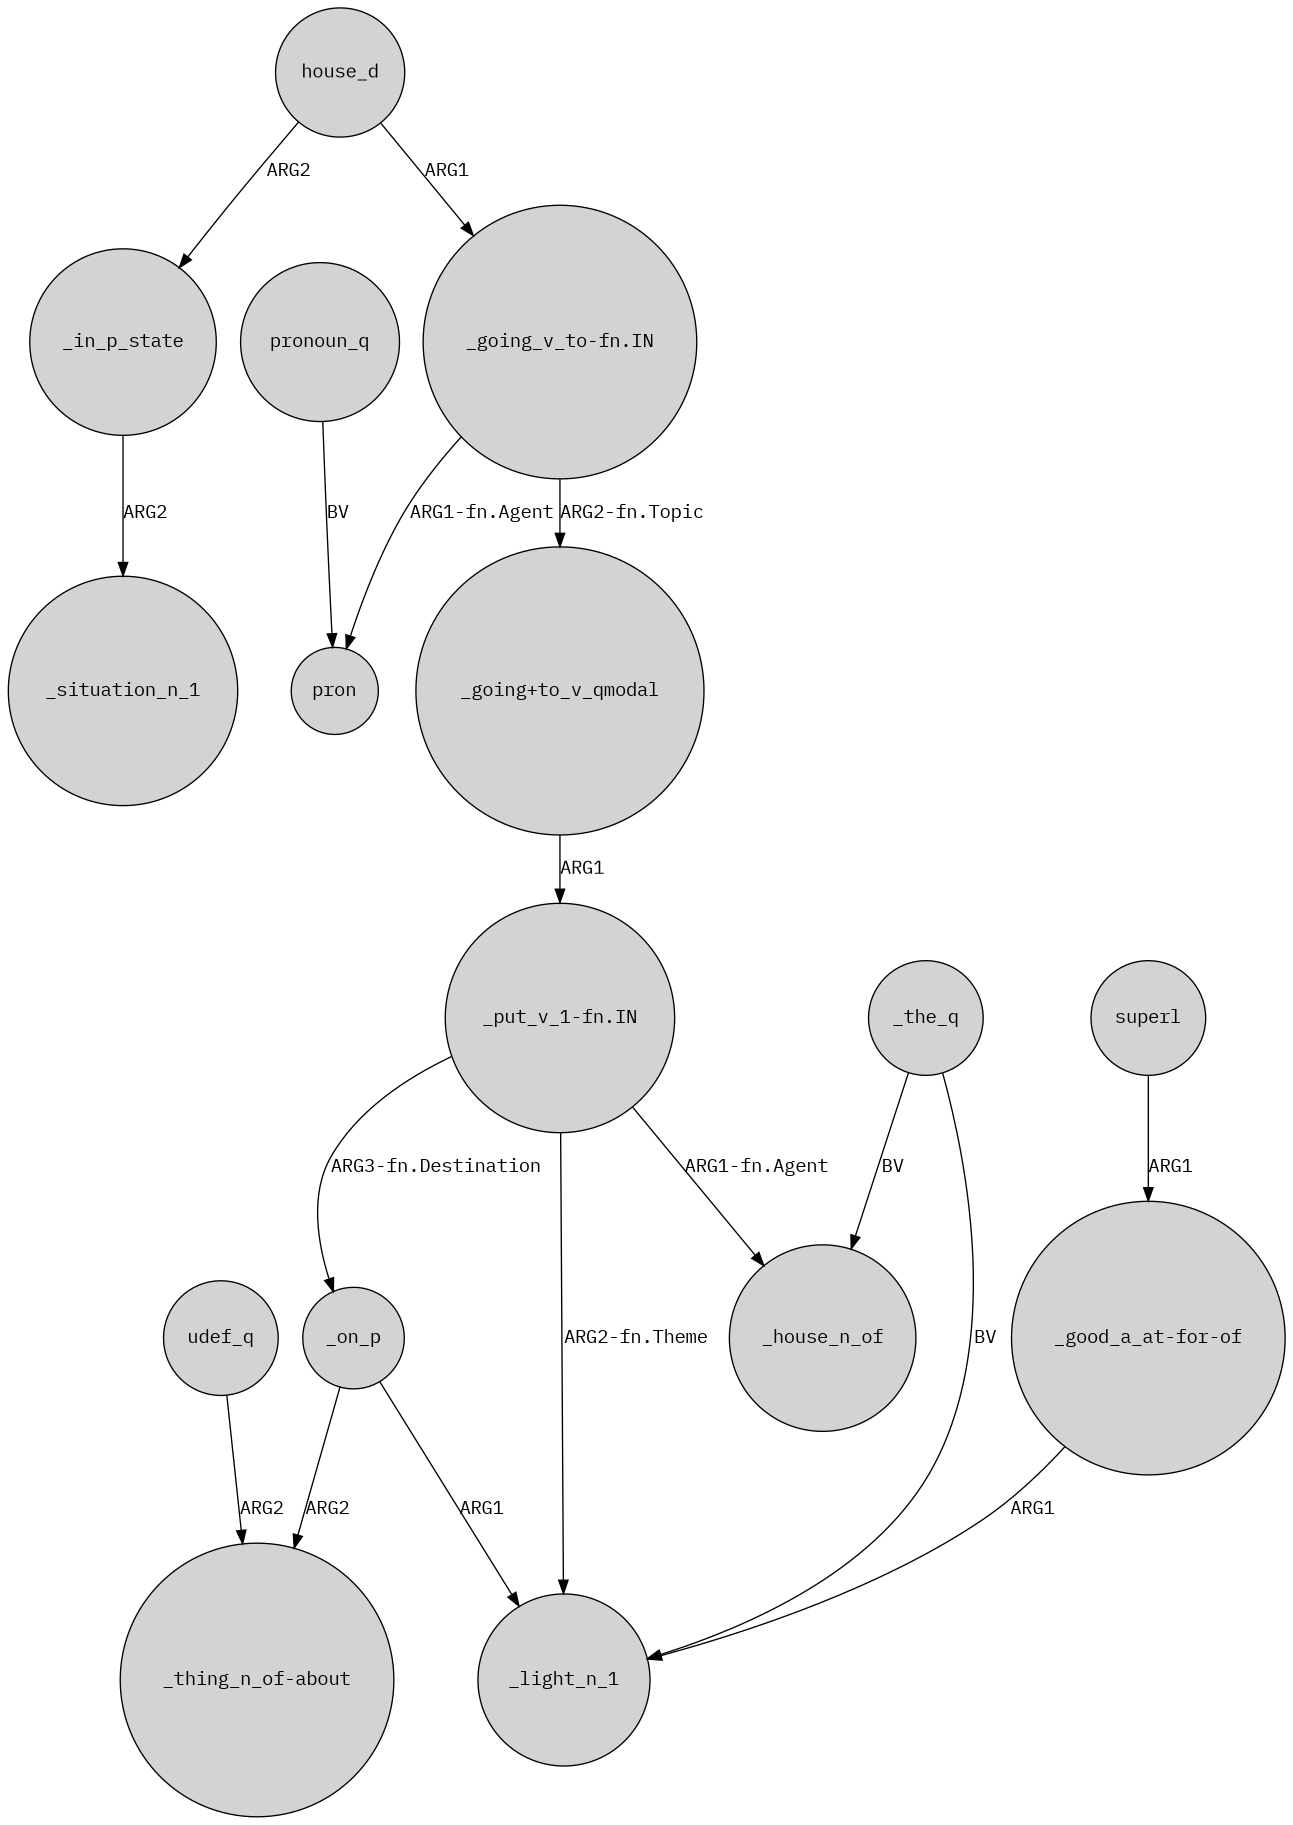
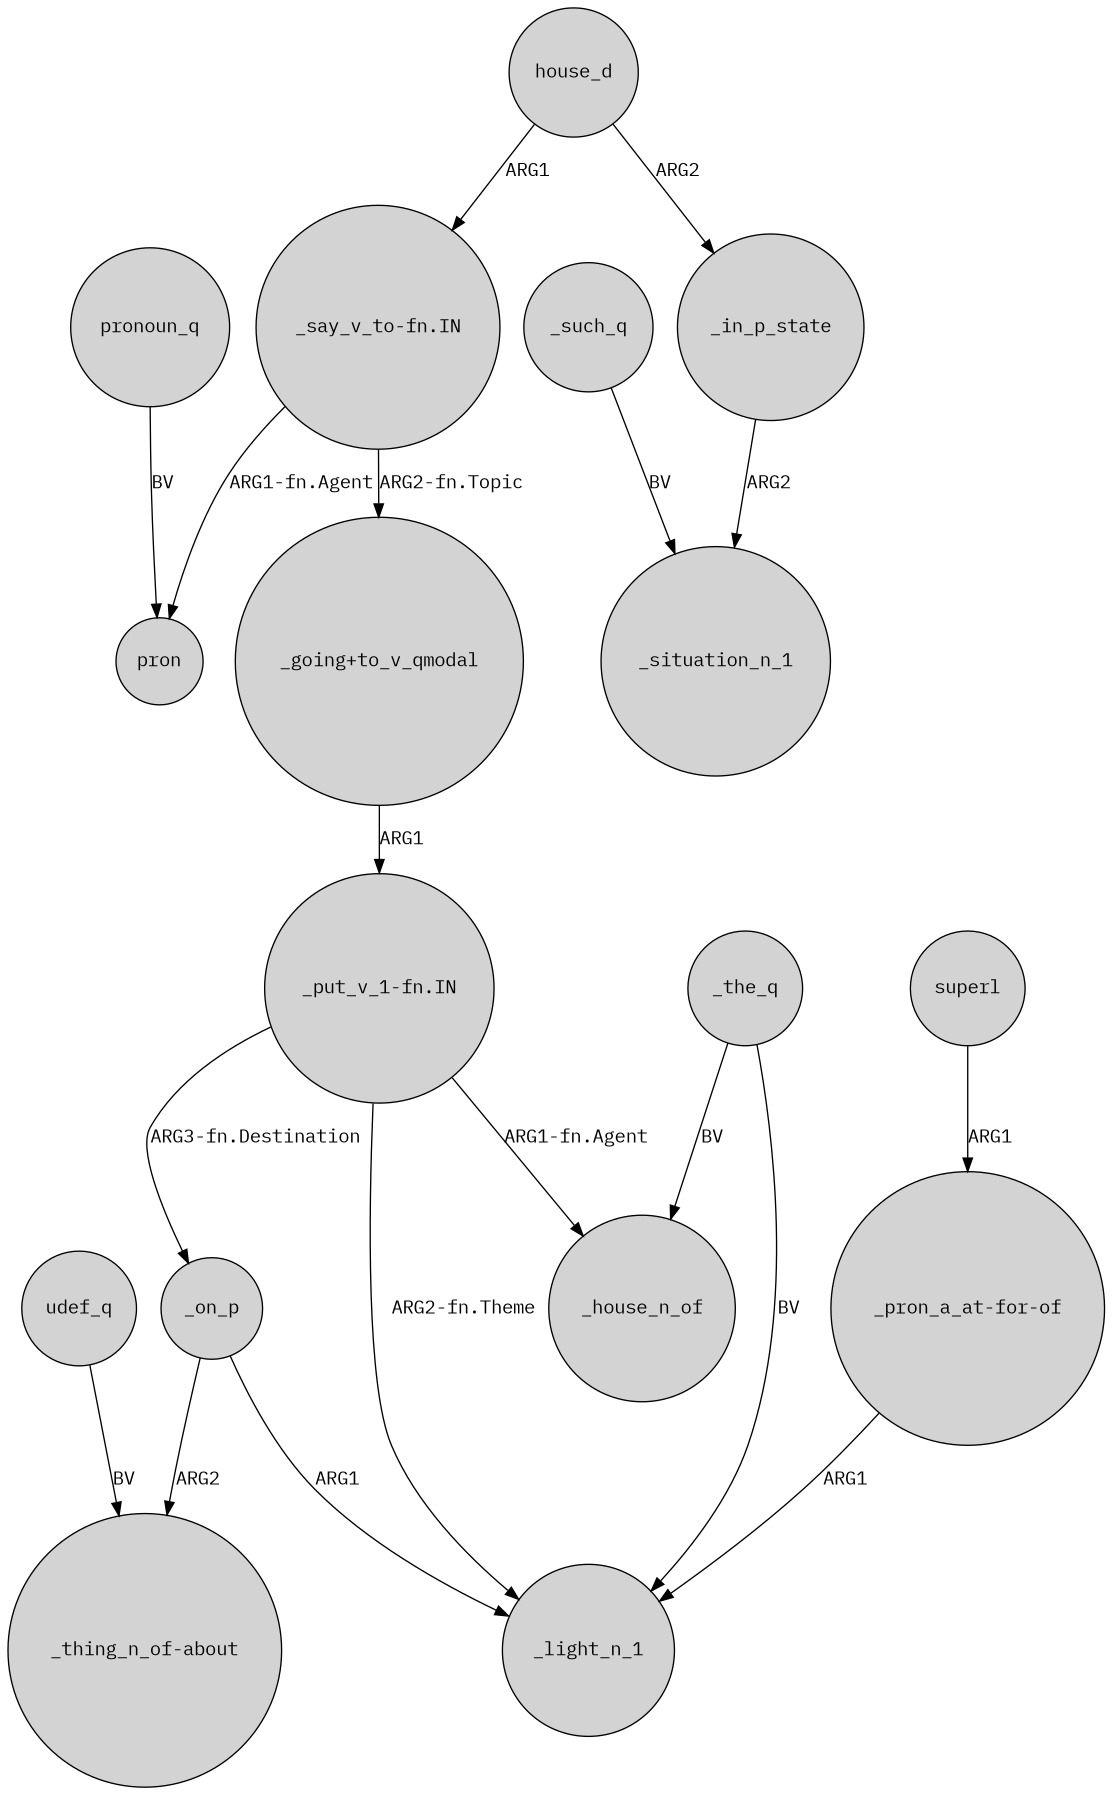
none -> (588, 327)
(560, 342) -> (378, 327)
(1148, 1338) -> (968, 1308)
(262, 1509) -> (124, 1479)
